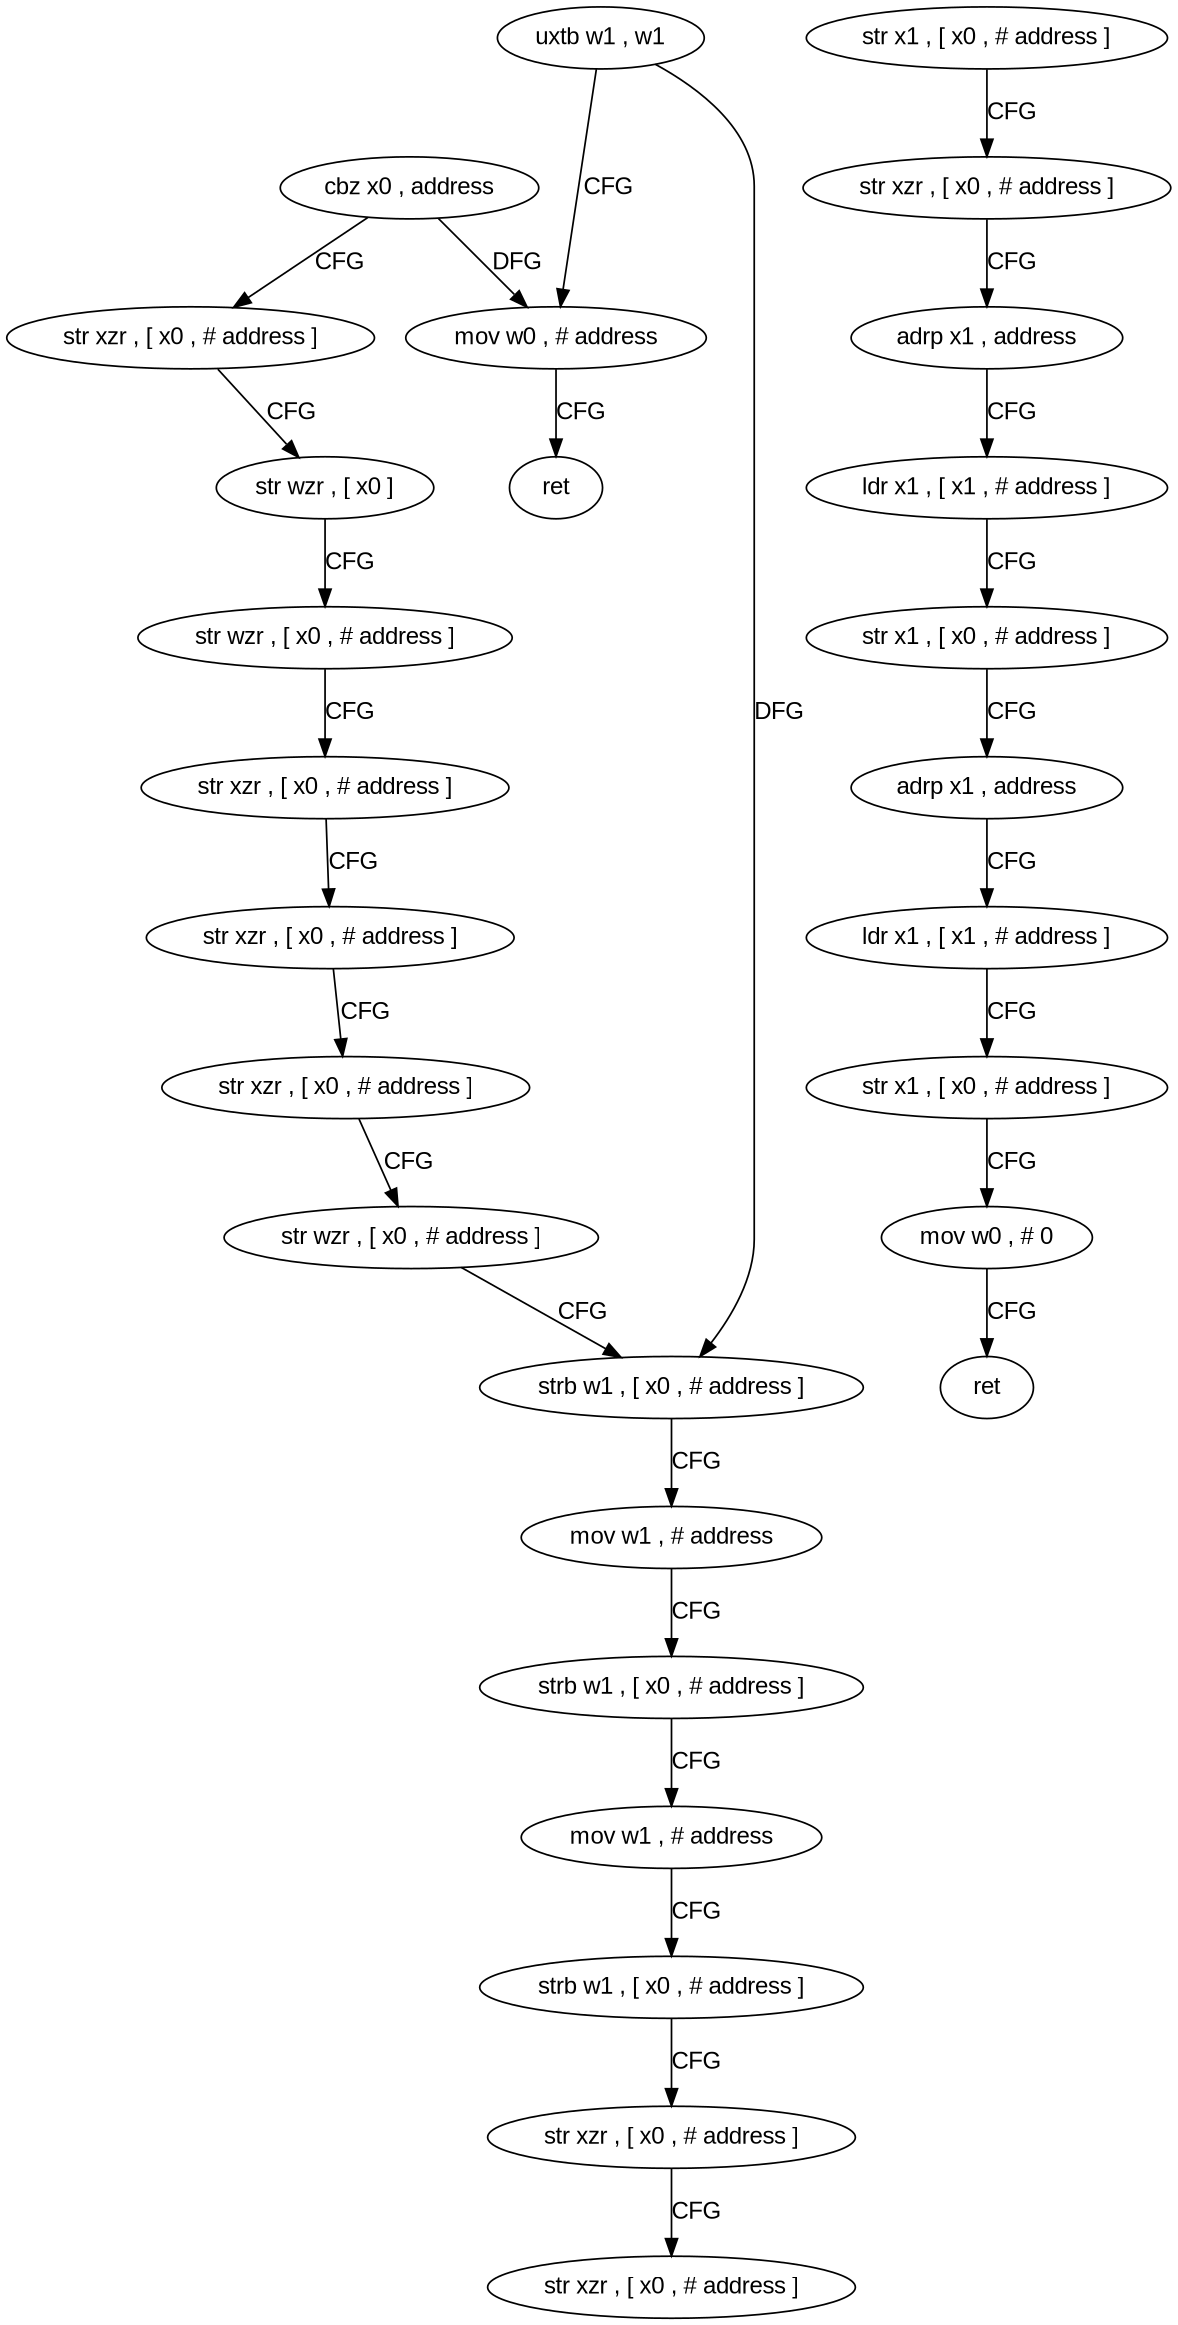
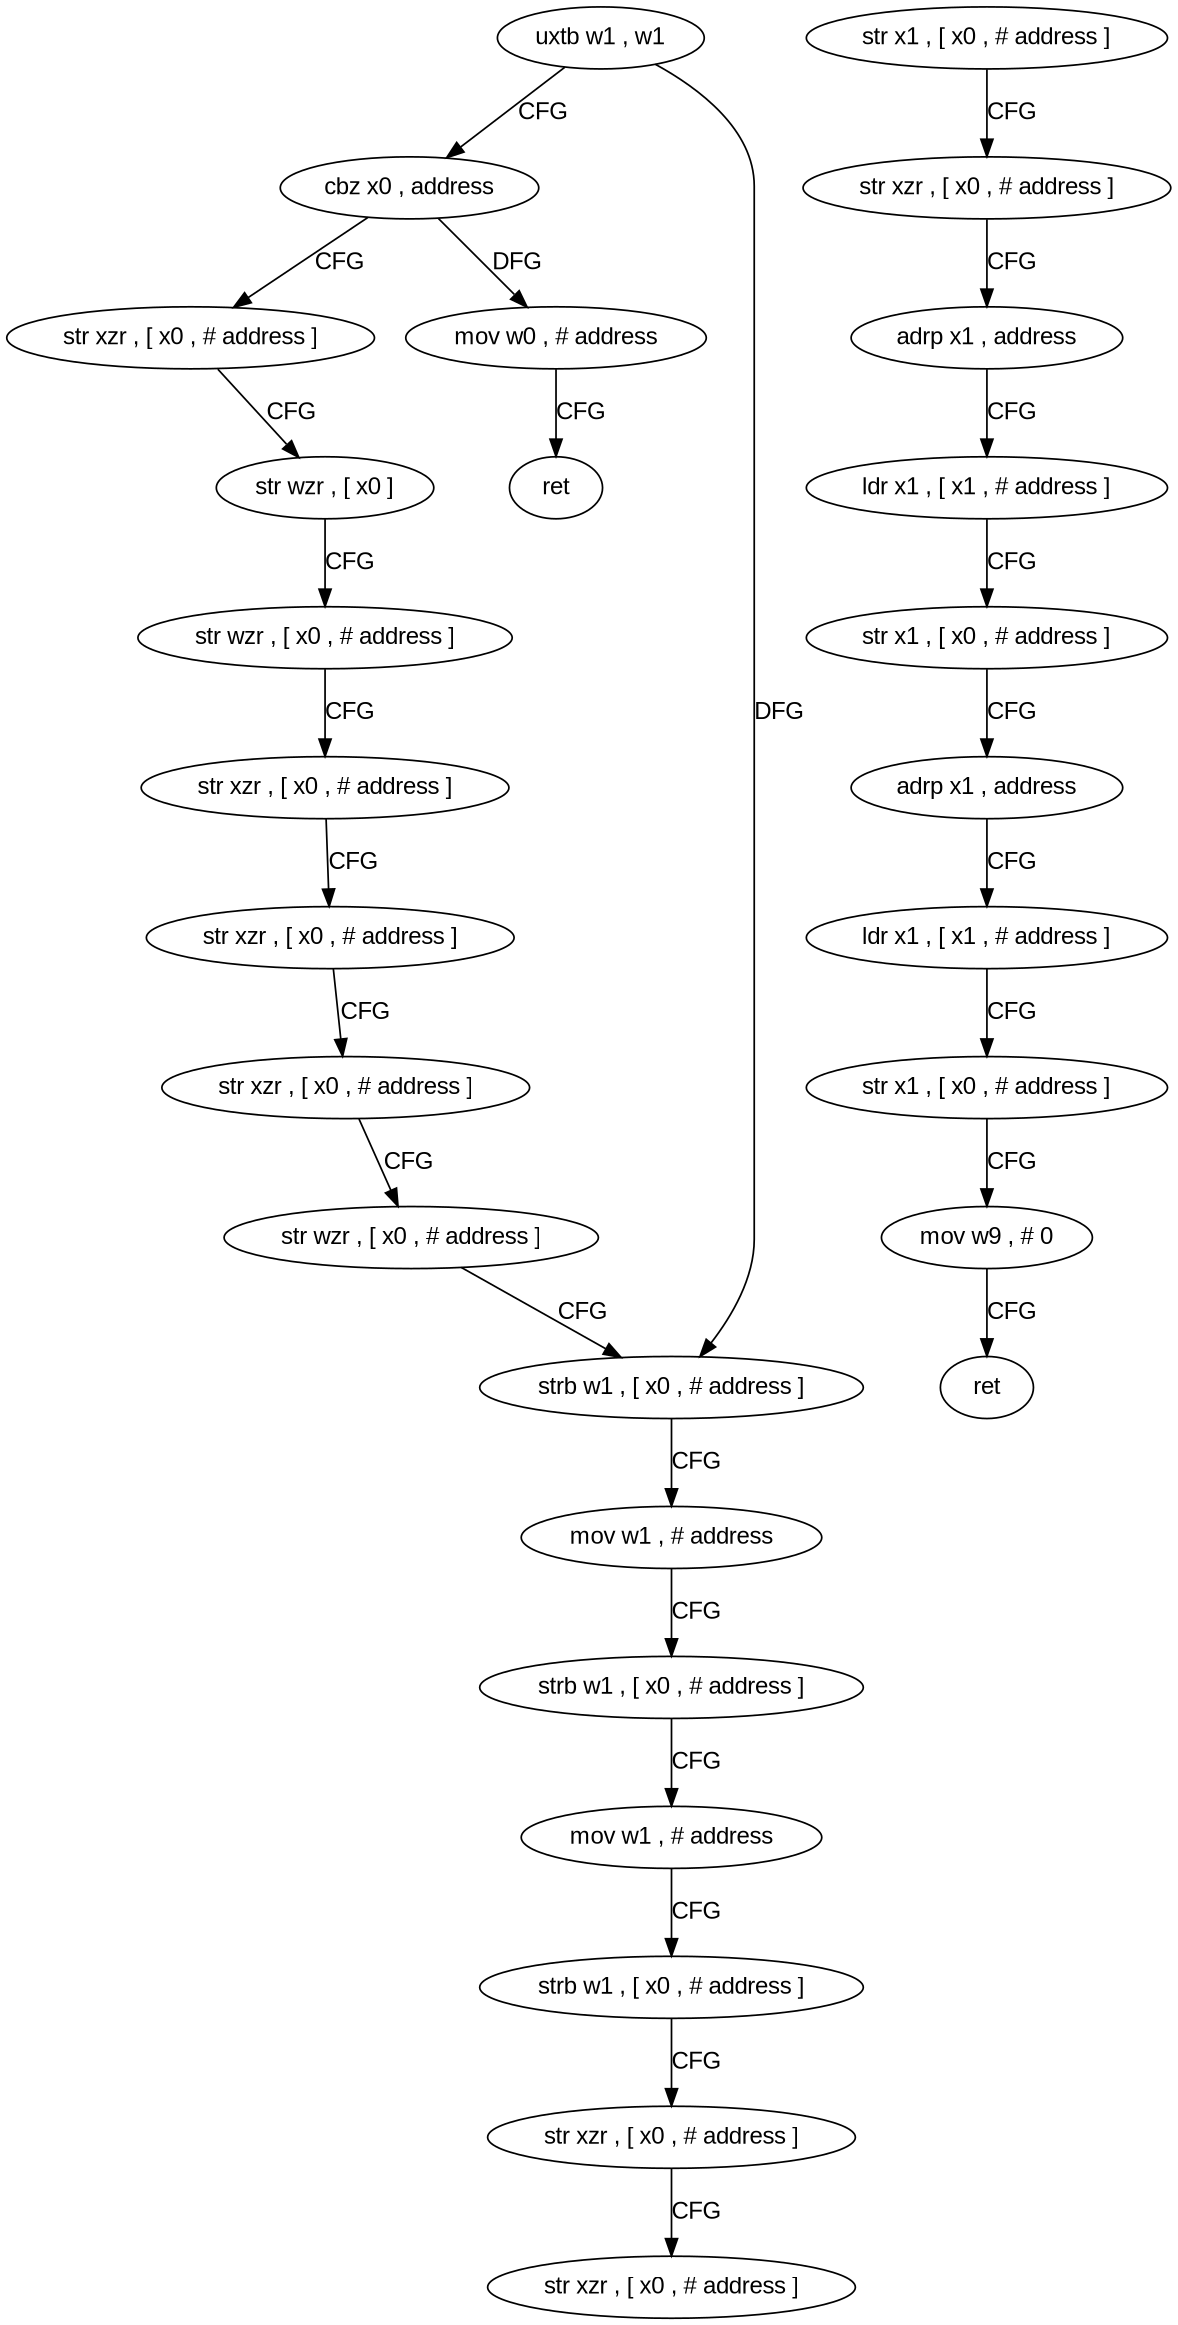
(580, 179) -> (513, 107)
(987, 1238) -> (987, 1238)
